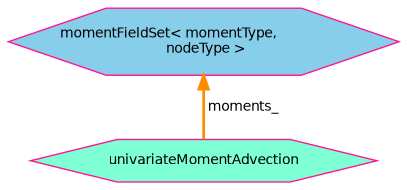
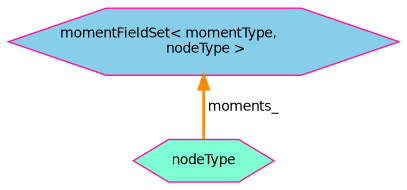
(204, 161) -> (204, 161)
